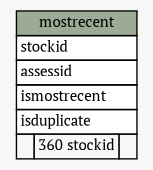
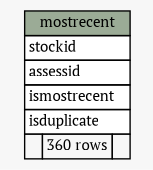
(77, 146) -> (77, 146)
